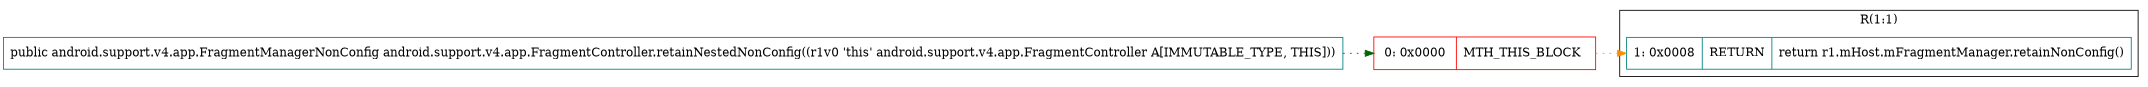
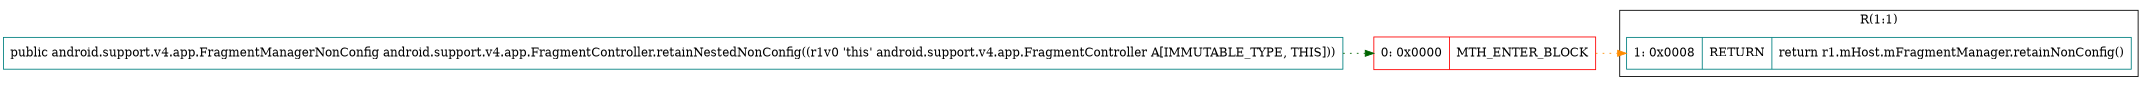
(1522, 53) -> (1523, 53)
